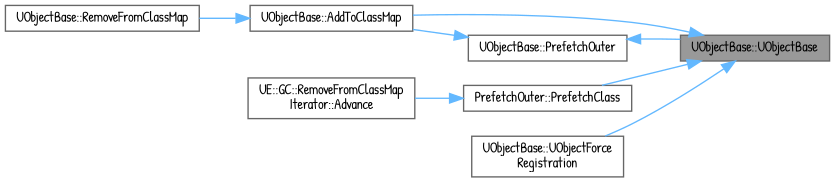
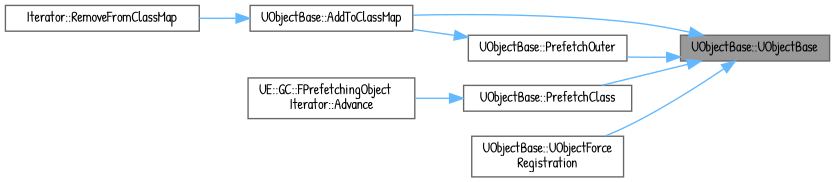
(102, 18) -> (102, 18)
(661, 39) -> (647, 57)
(331, 98) -> (331, 98)
(548, 98) -> (548, 98)
